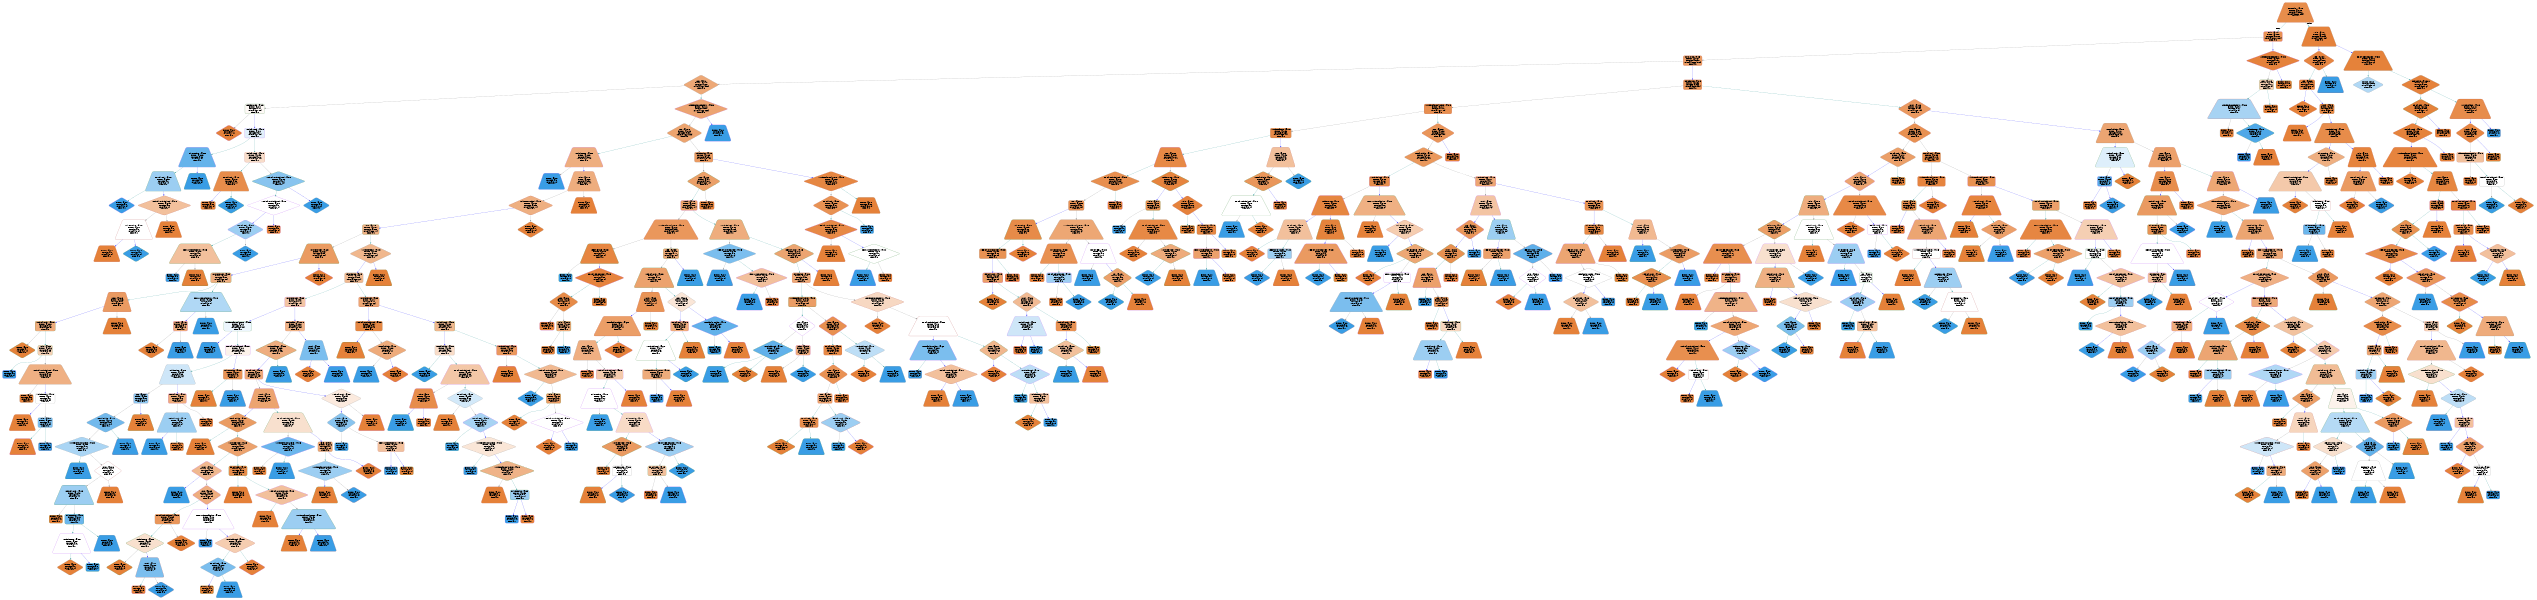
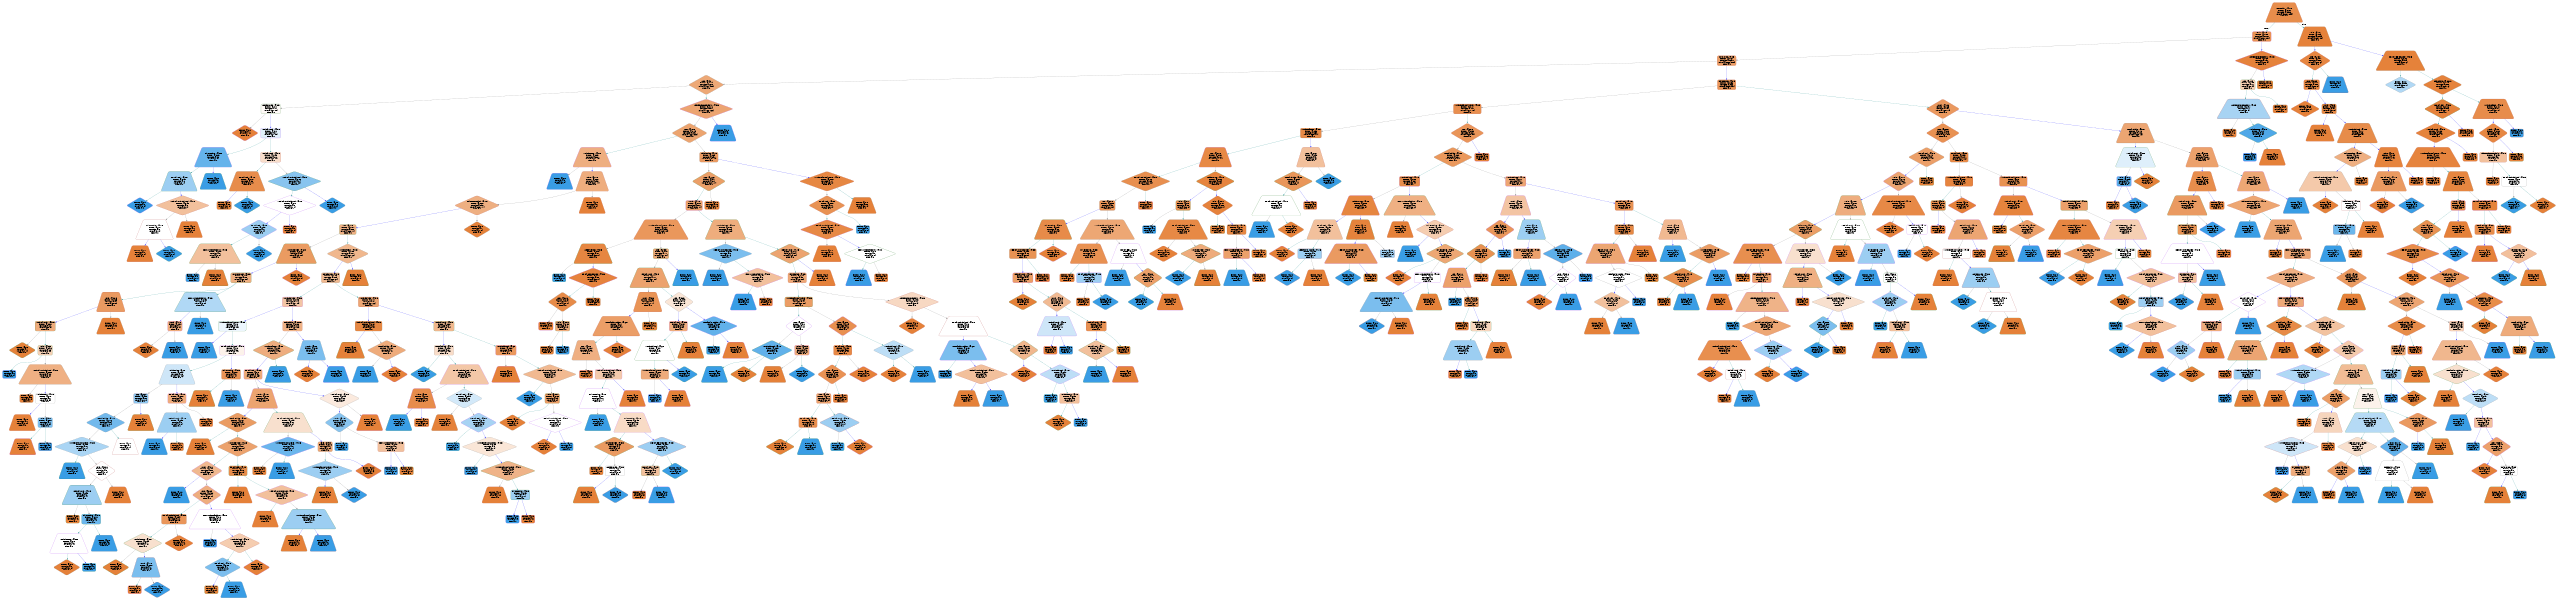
(2410, 181) -> (2433, 181)
(1964, 230) -> (1999, 230)
(1357, 254) -> (1387, 254)
none -> (863, 374)
(125, 447) -> (125, 447)
